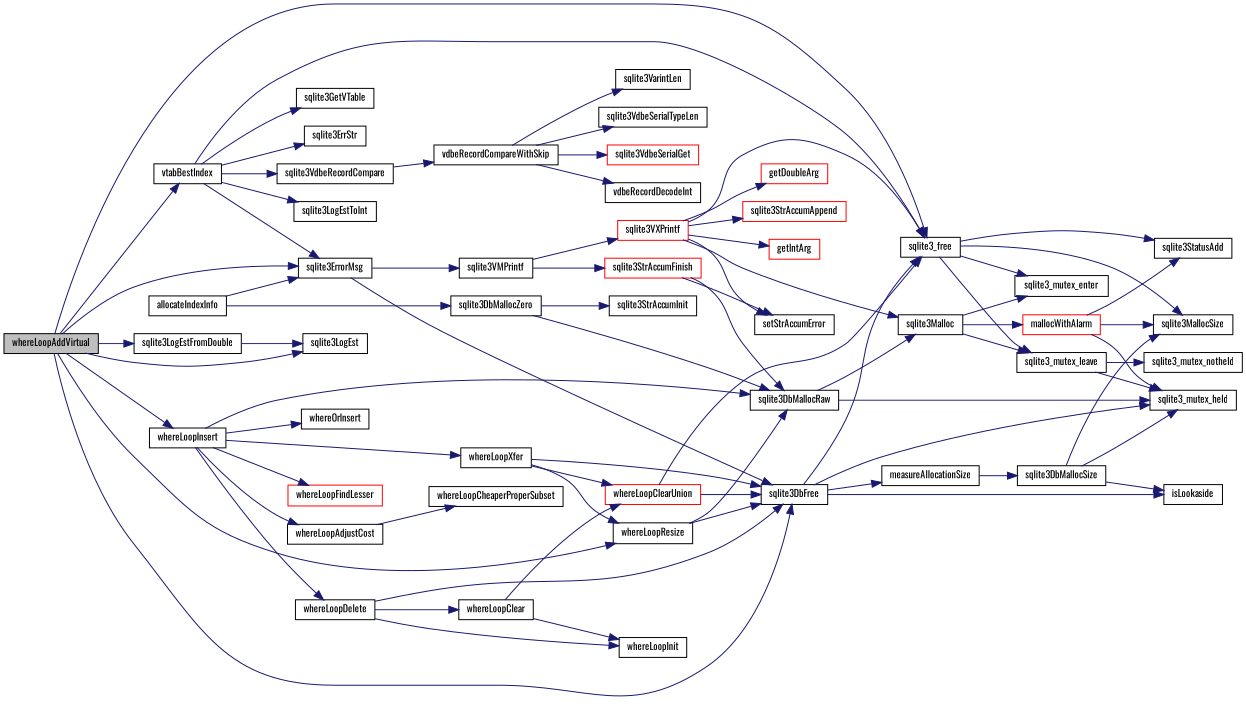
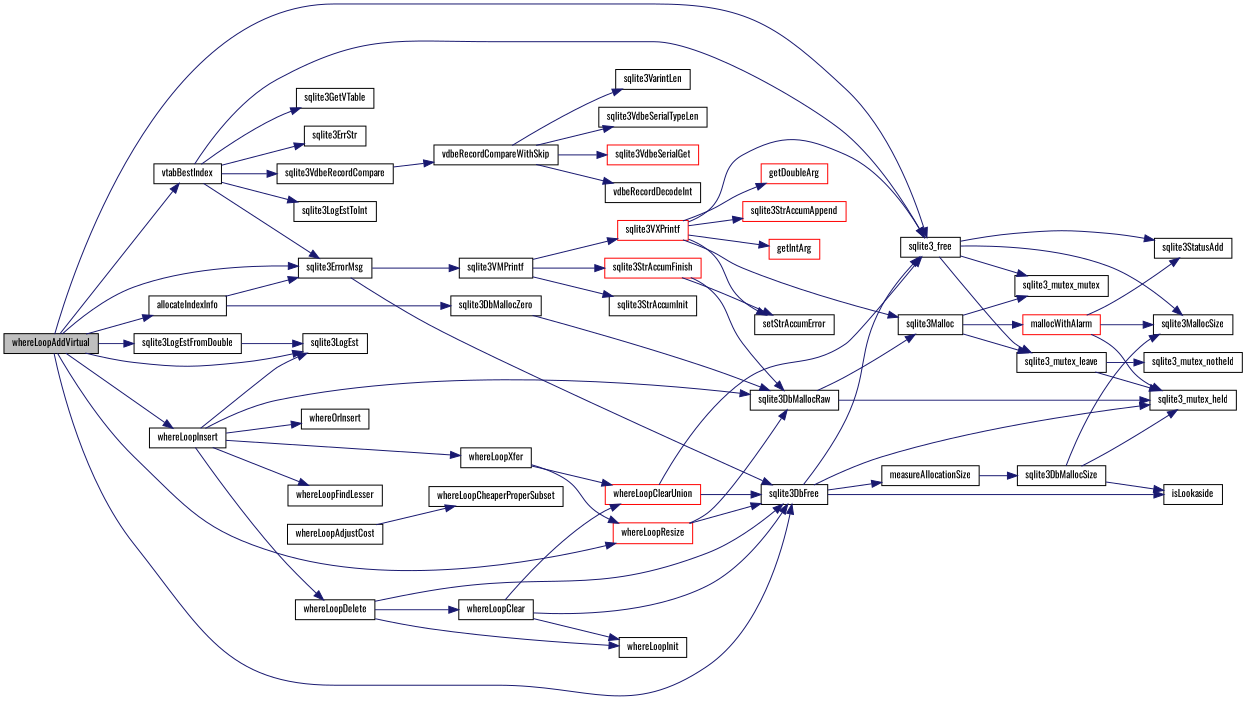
(1062, 286) -> (1062, 286)
(570, 306) -> (568, 285)
none -> (115, 326)
(642, 468) -> (674, 599)
(240, 489) -> (248, 390)
(335, 496) -> (335, 496)
(653, 533) -> (653, 533)
